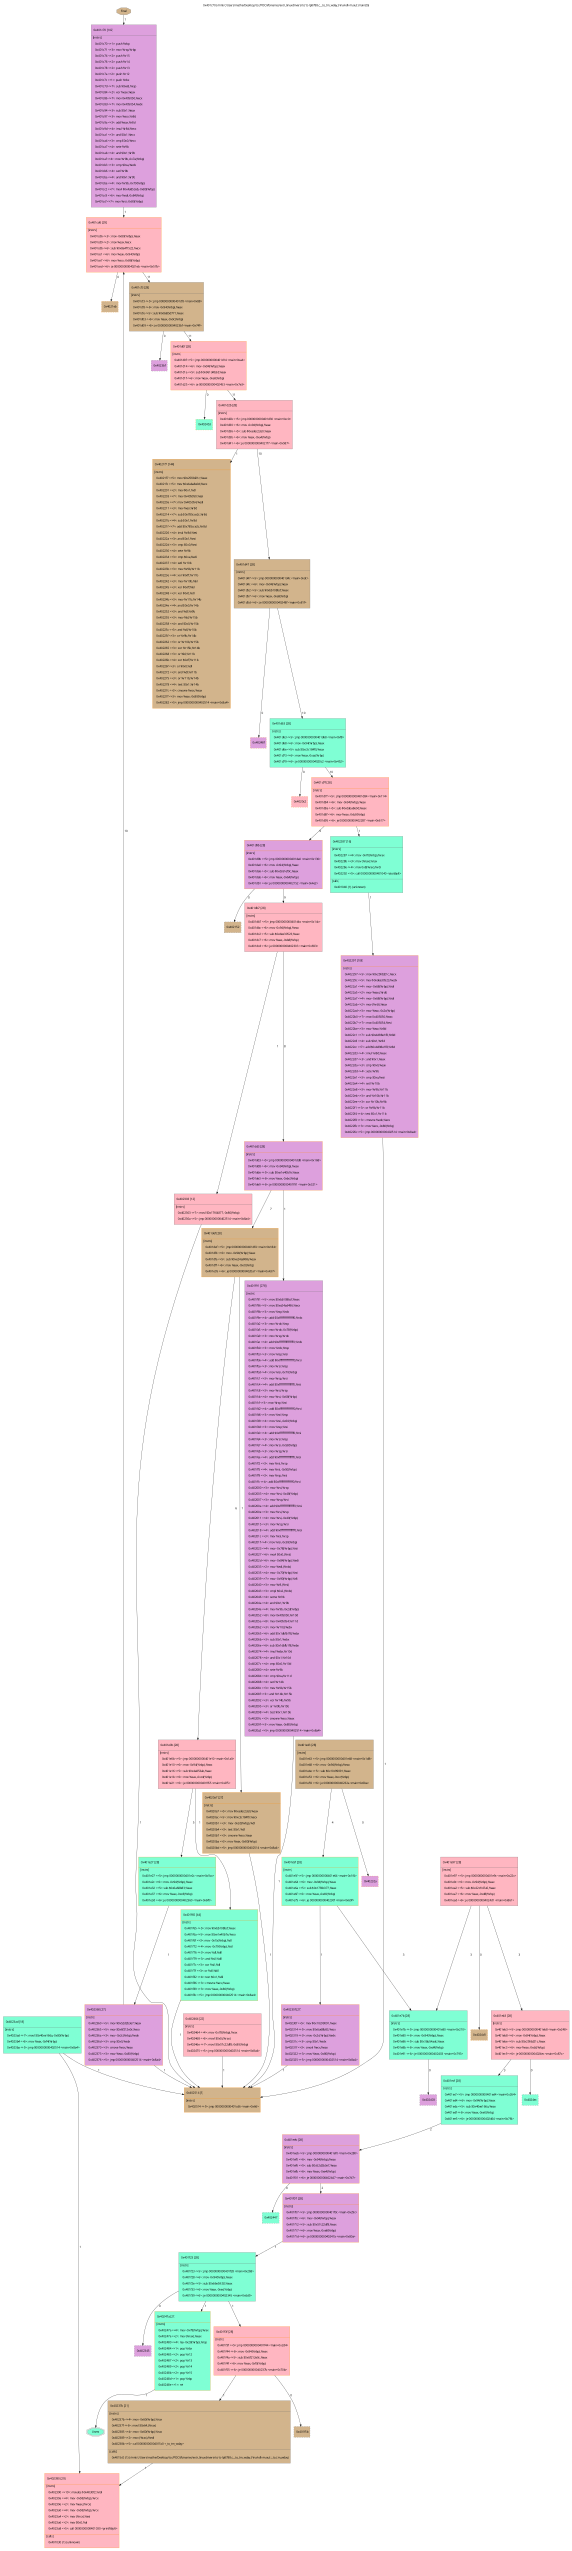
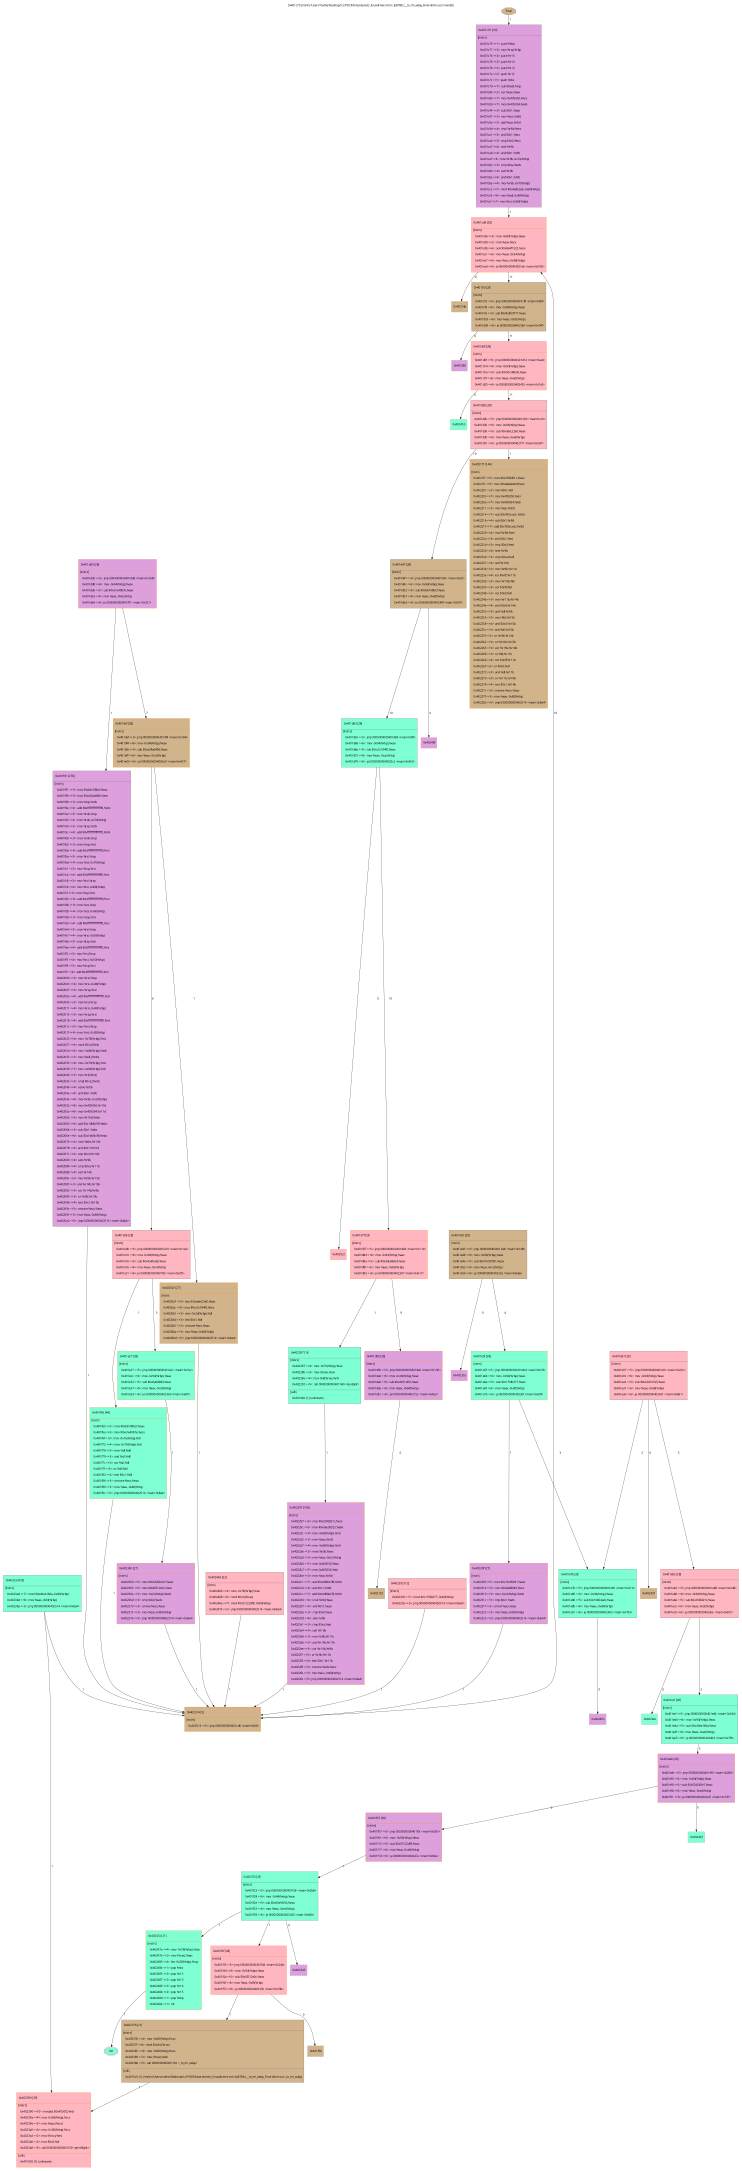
(283, 927) -> none
(124, 1139) -> (553, 1125)
(96, 2432) -> (111, 2051)
